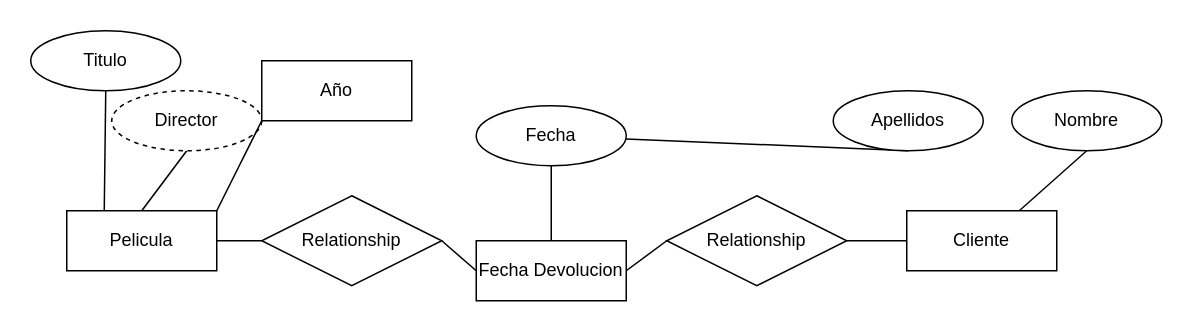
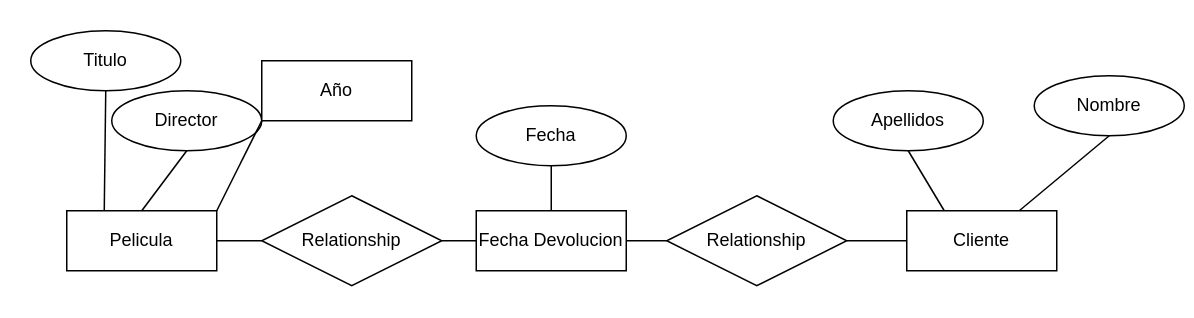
(187, 121) -> (187, 121)
(1087, 121) -> (1109, 106)
(757, 144) -> (926, 180)
(551, 271) -> (551, 241)
